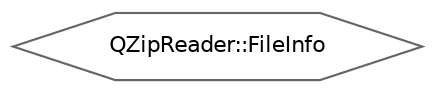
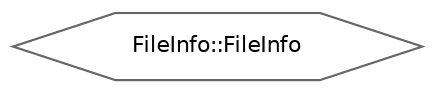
(218, 47) -> (218, 47)
